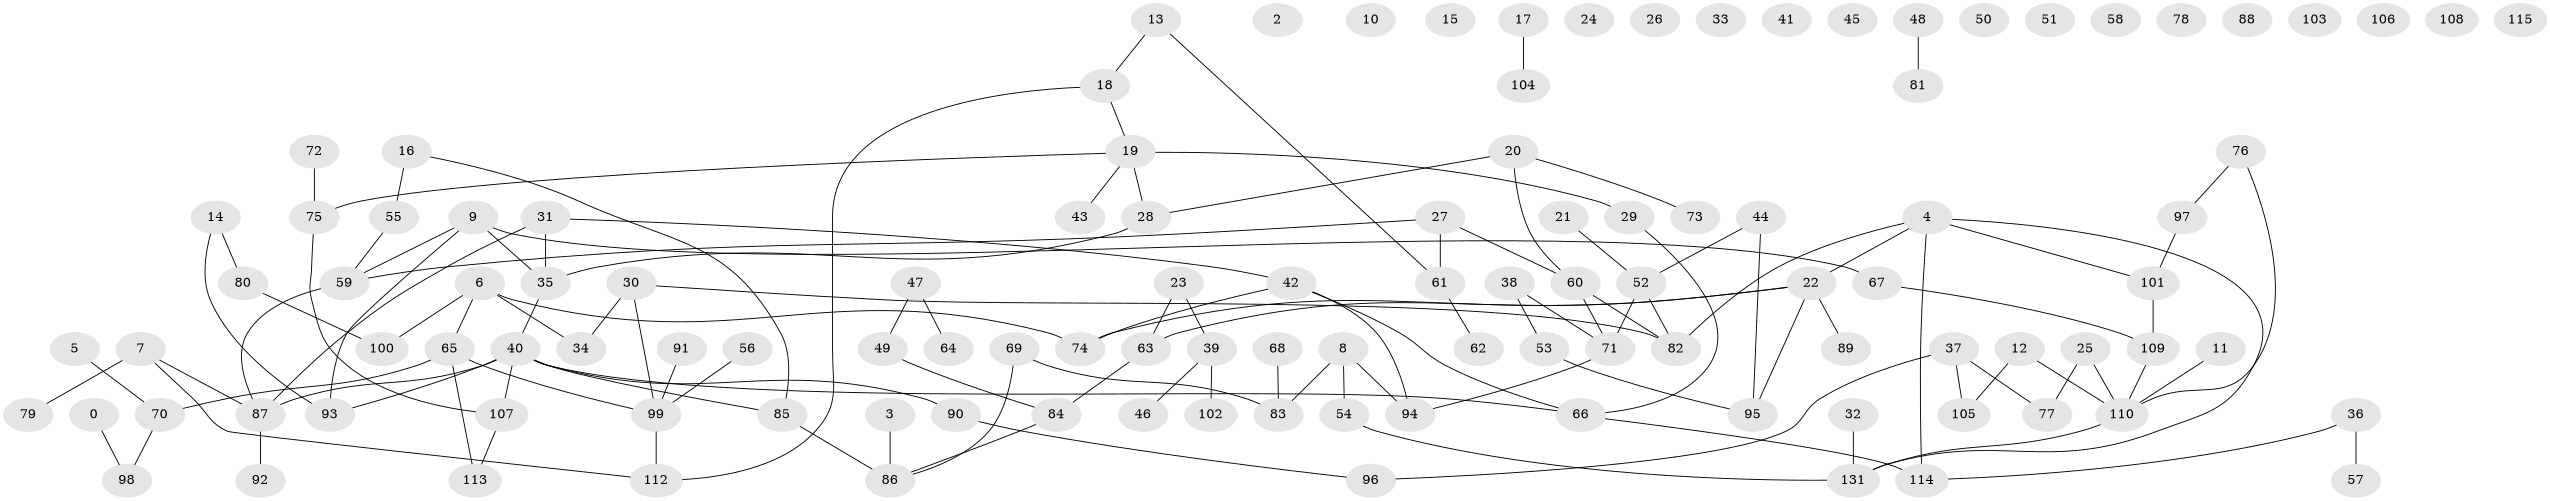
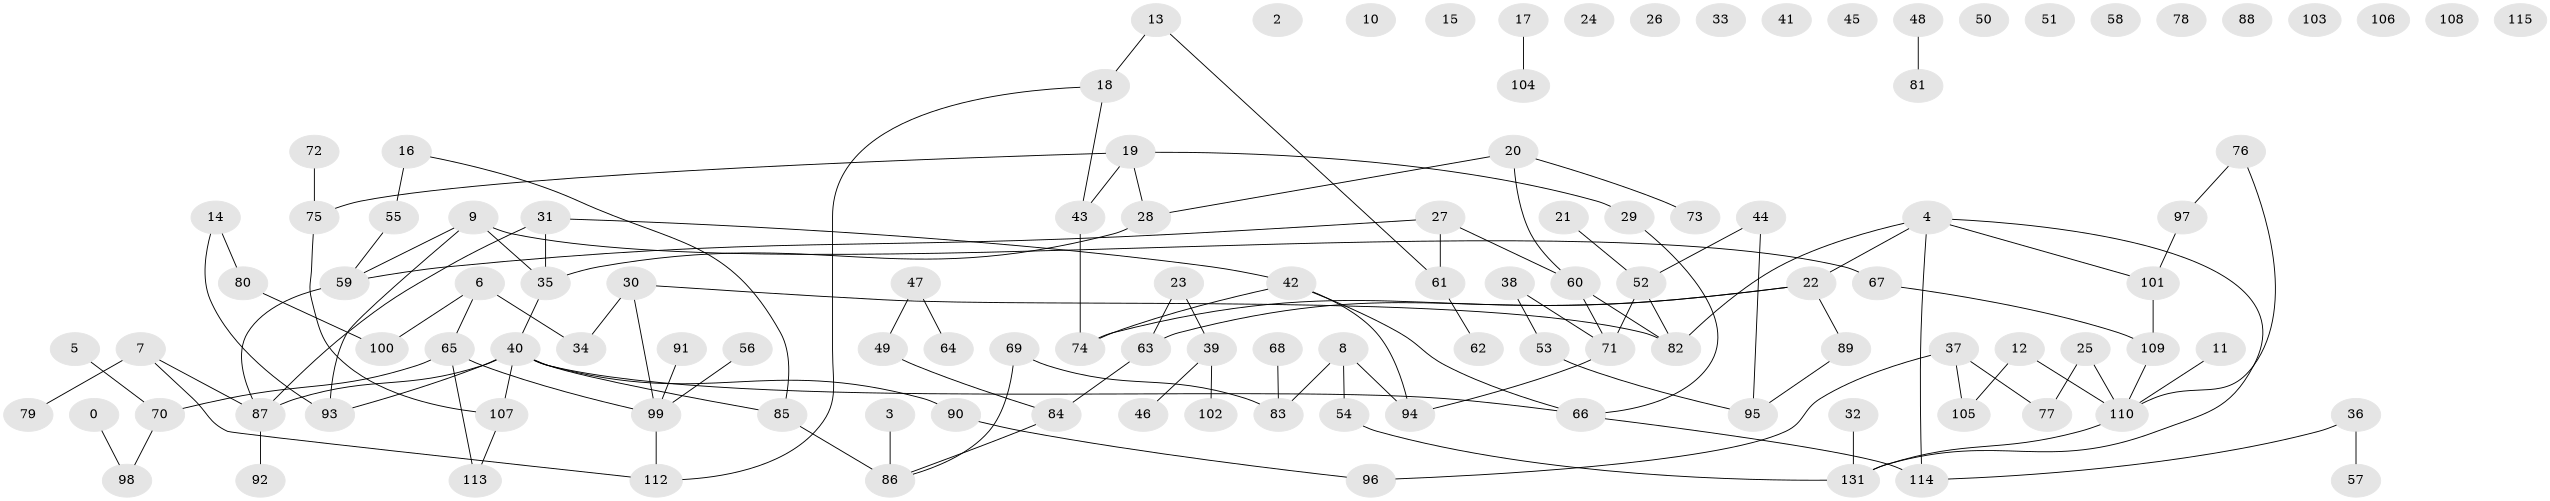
(1118, 119) -> (1094, 147)
(780, 316) -> (1080, 283)
(1782, 349) -> (1799, 382)
